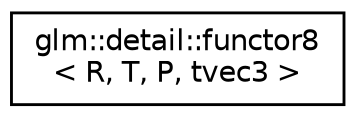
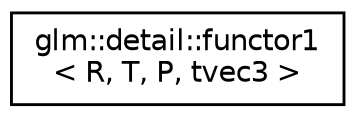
(178, 59) -> (178, 59)
